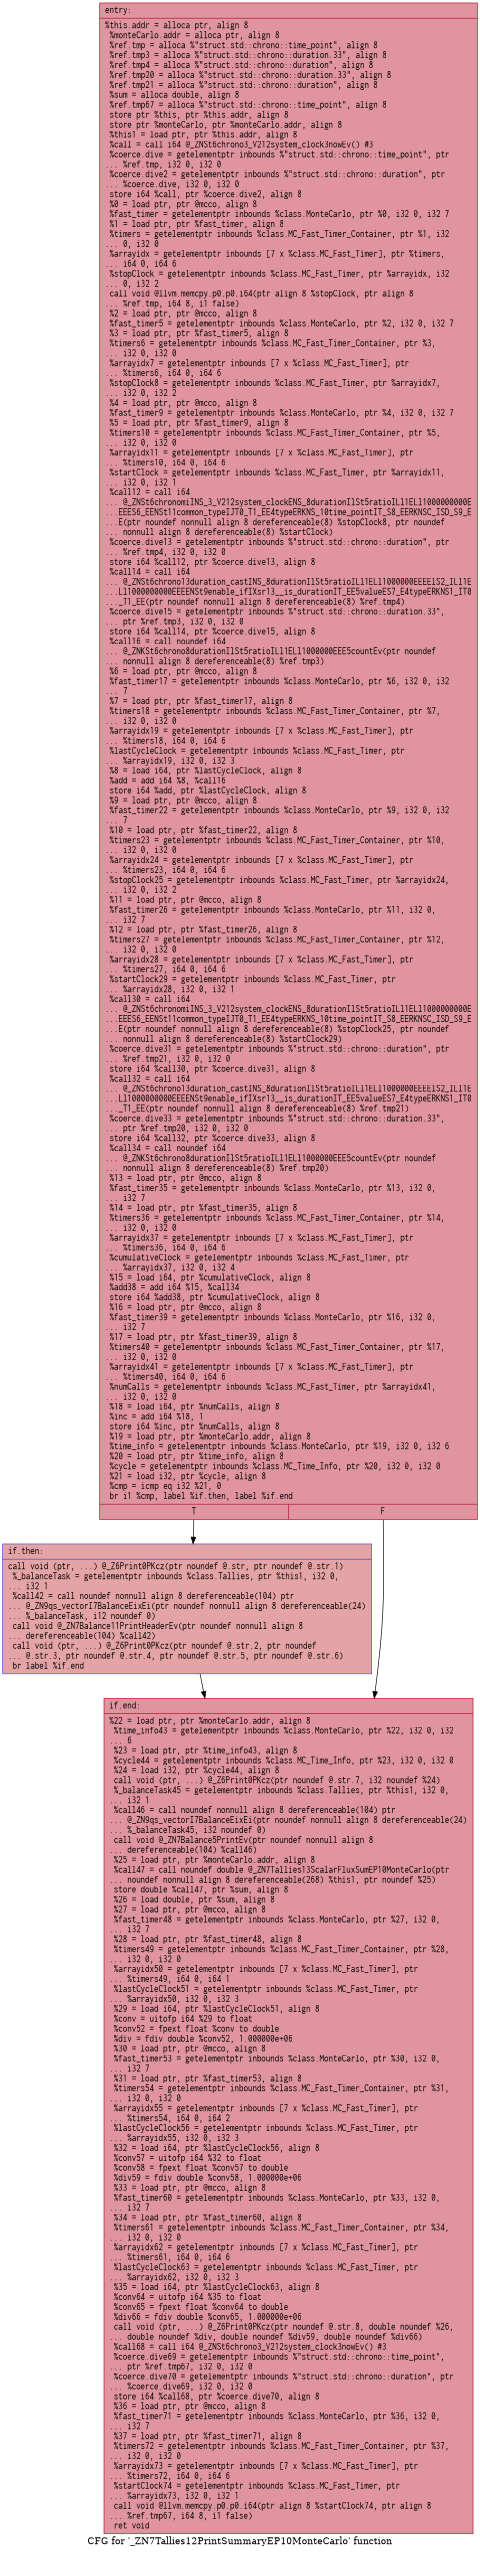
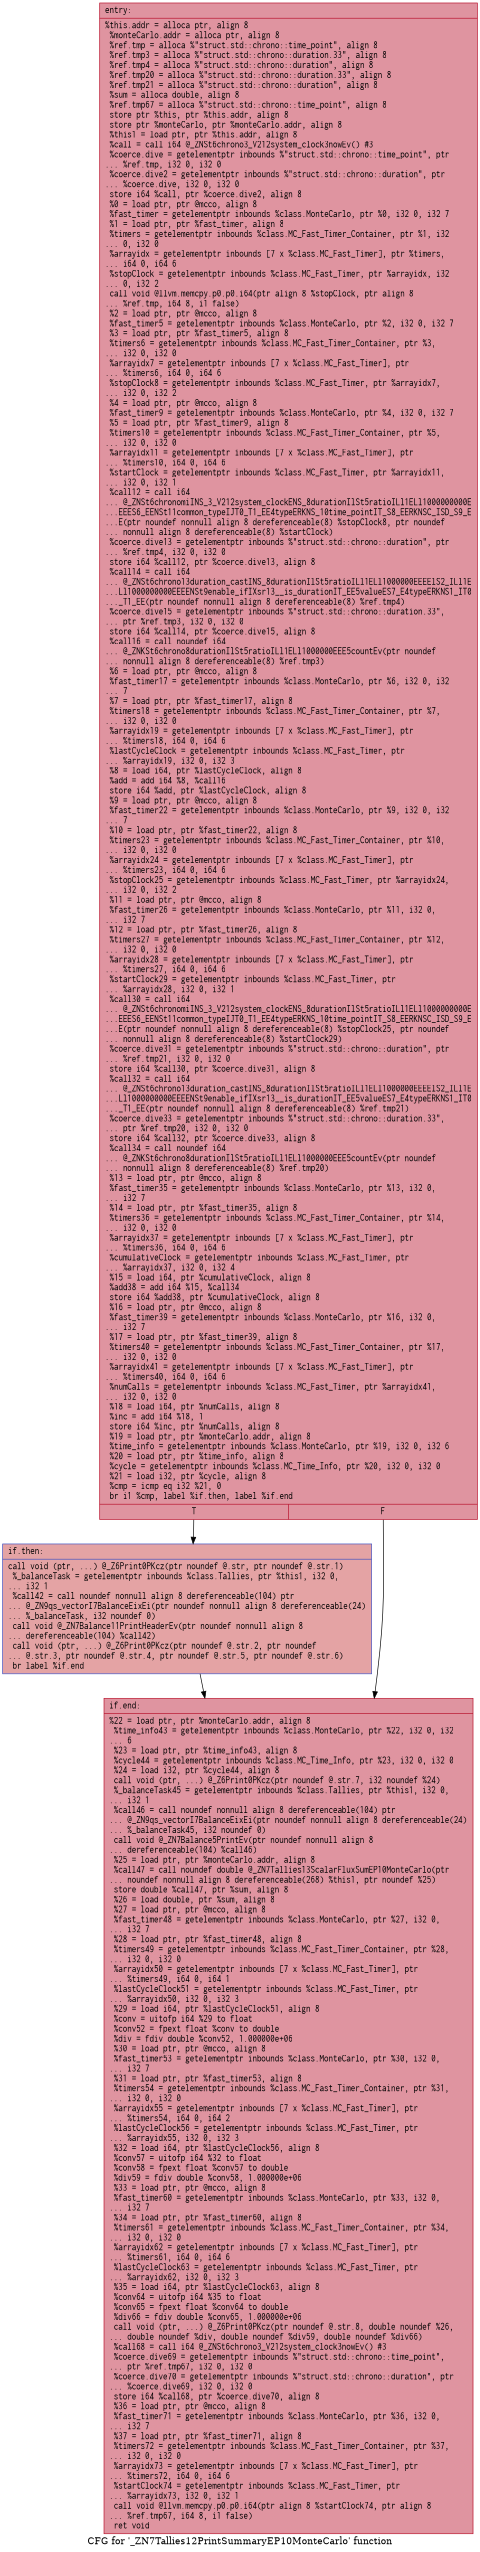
(82, 1616) -> (82, 1616)
